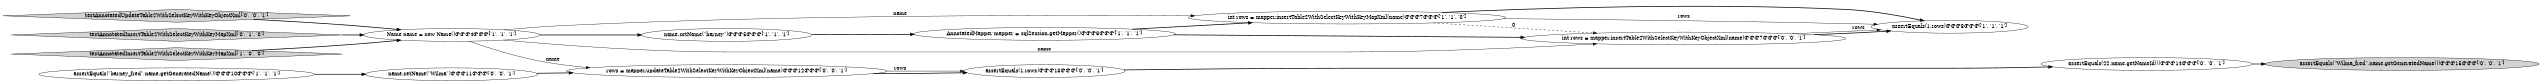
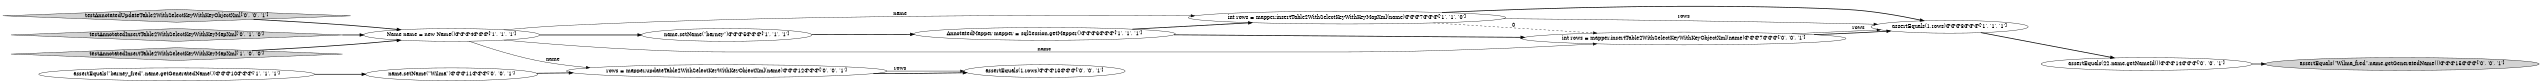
(1586, 68) -> (2046, 45)
